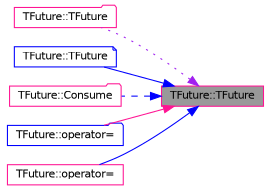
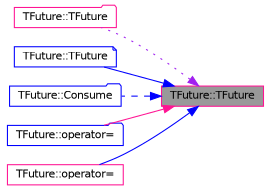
(65, 96) -> (65, 96)
